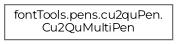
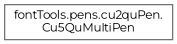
(89, 22) -> (89, 22)
